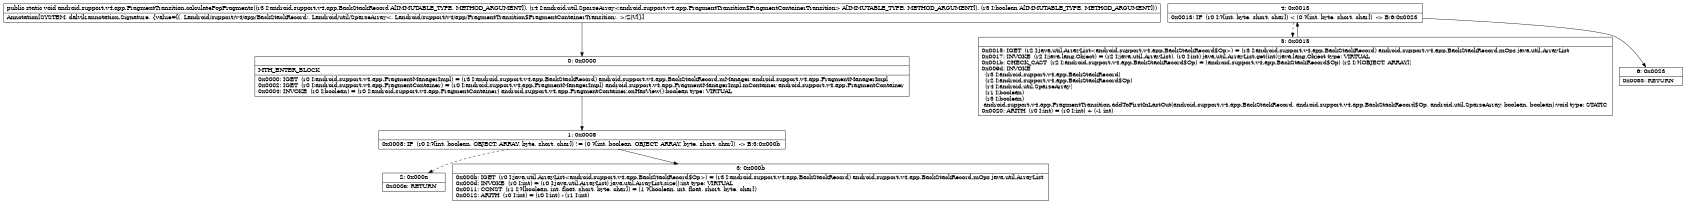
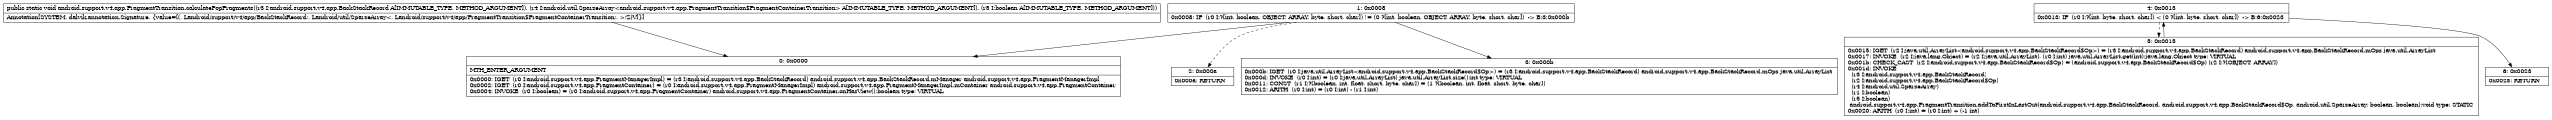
(1008, 69) -> (1874, 69)
(289, 70) -> (508, 70)
(1651, 81) -> (2517, 81)
(582, 111) -> (1133, 39)
